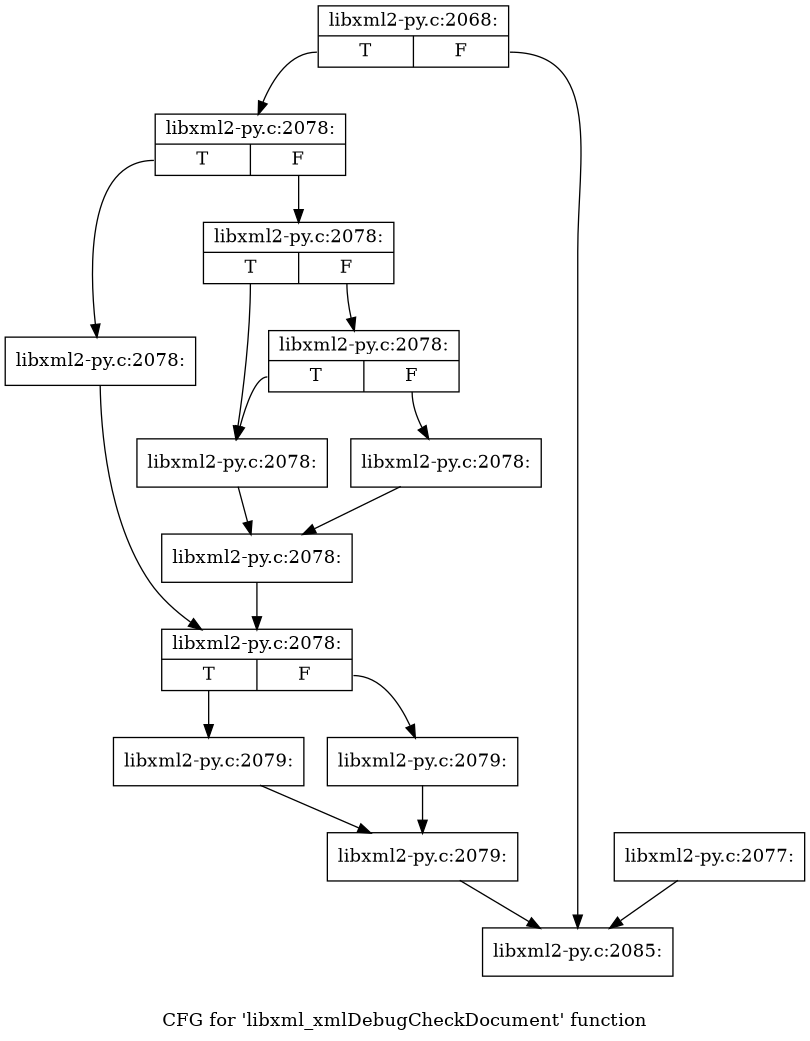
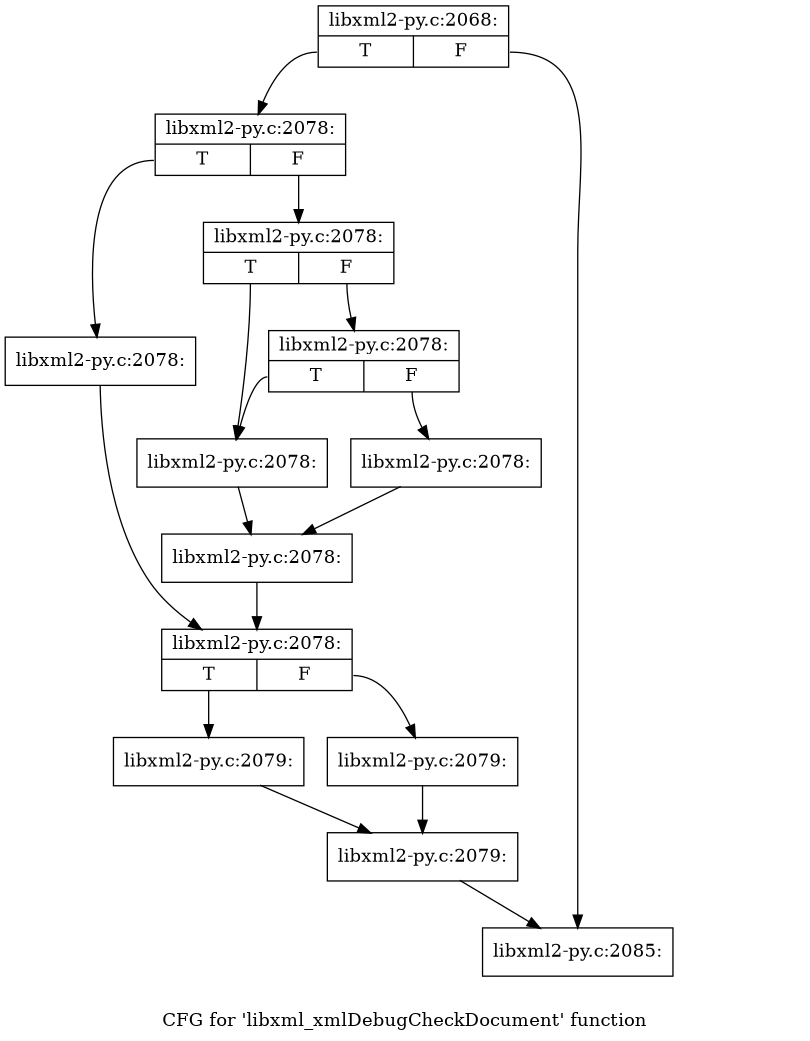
(709, 857) -> none
